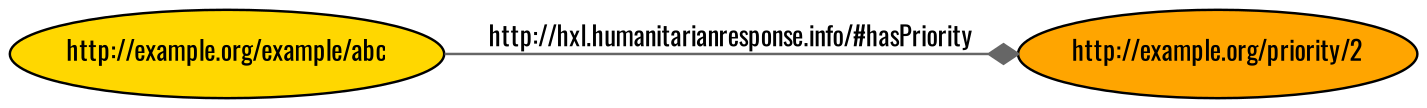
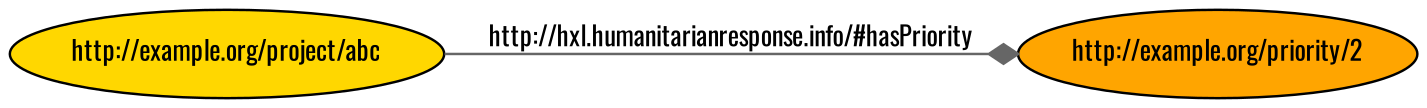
(227, 54) -> (227, 54)
